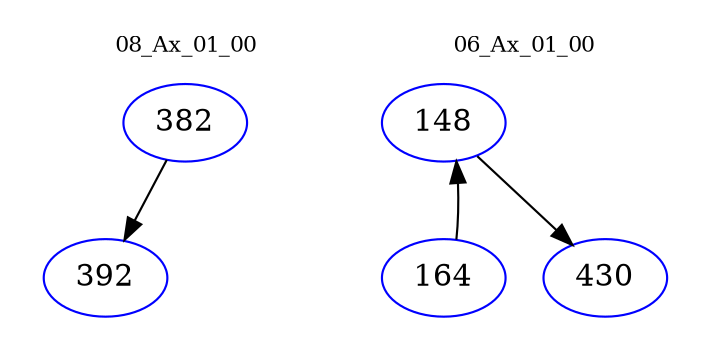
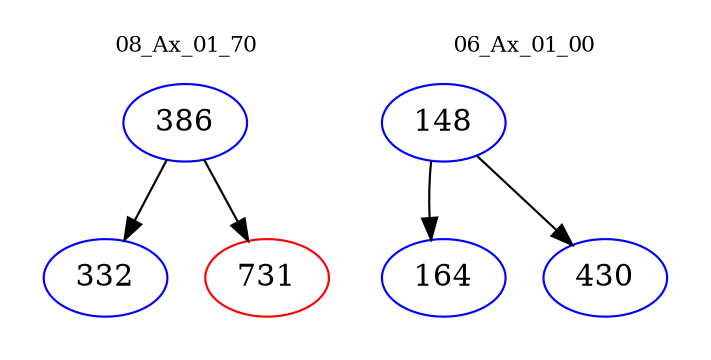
(186, 46) -> (186, 46)
(185, 123) -> (185, 123)
(458, 212) -> (429, 190)
(106, 278) -> (106, 278)
none -> (267, 278)
